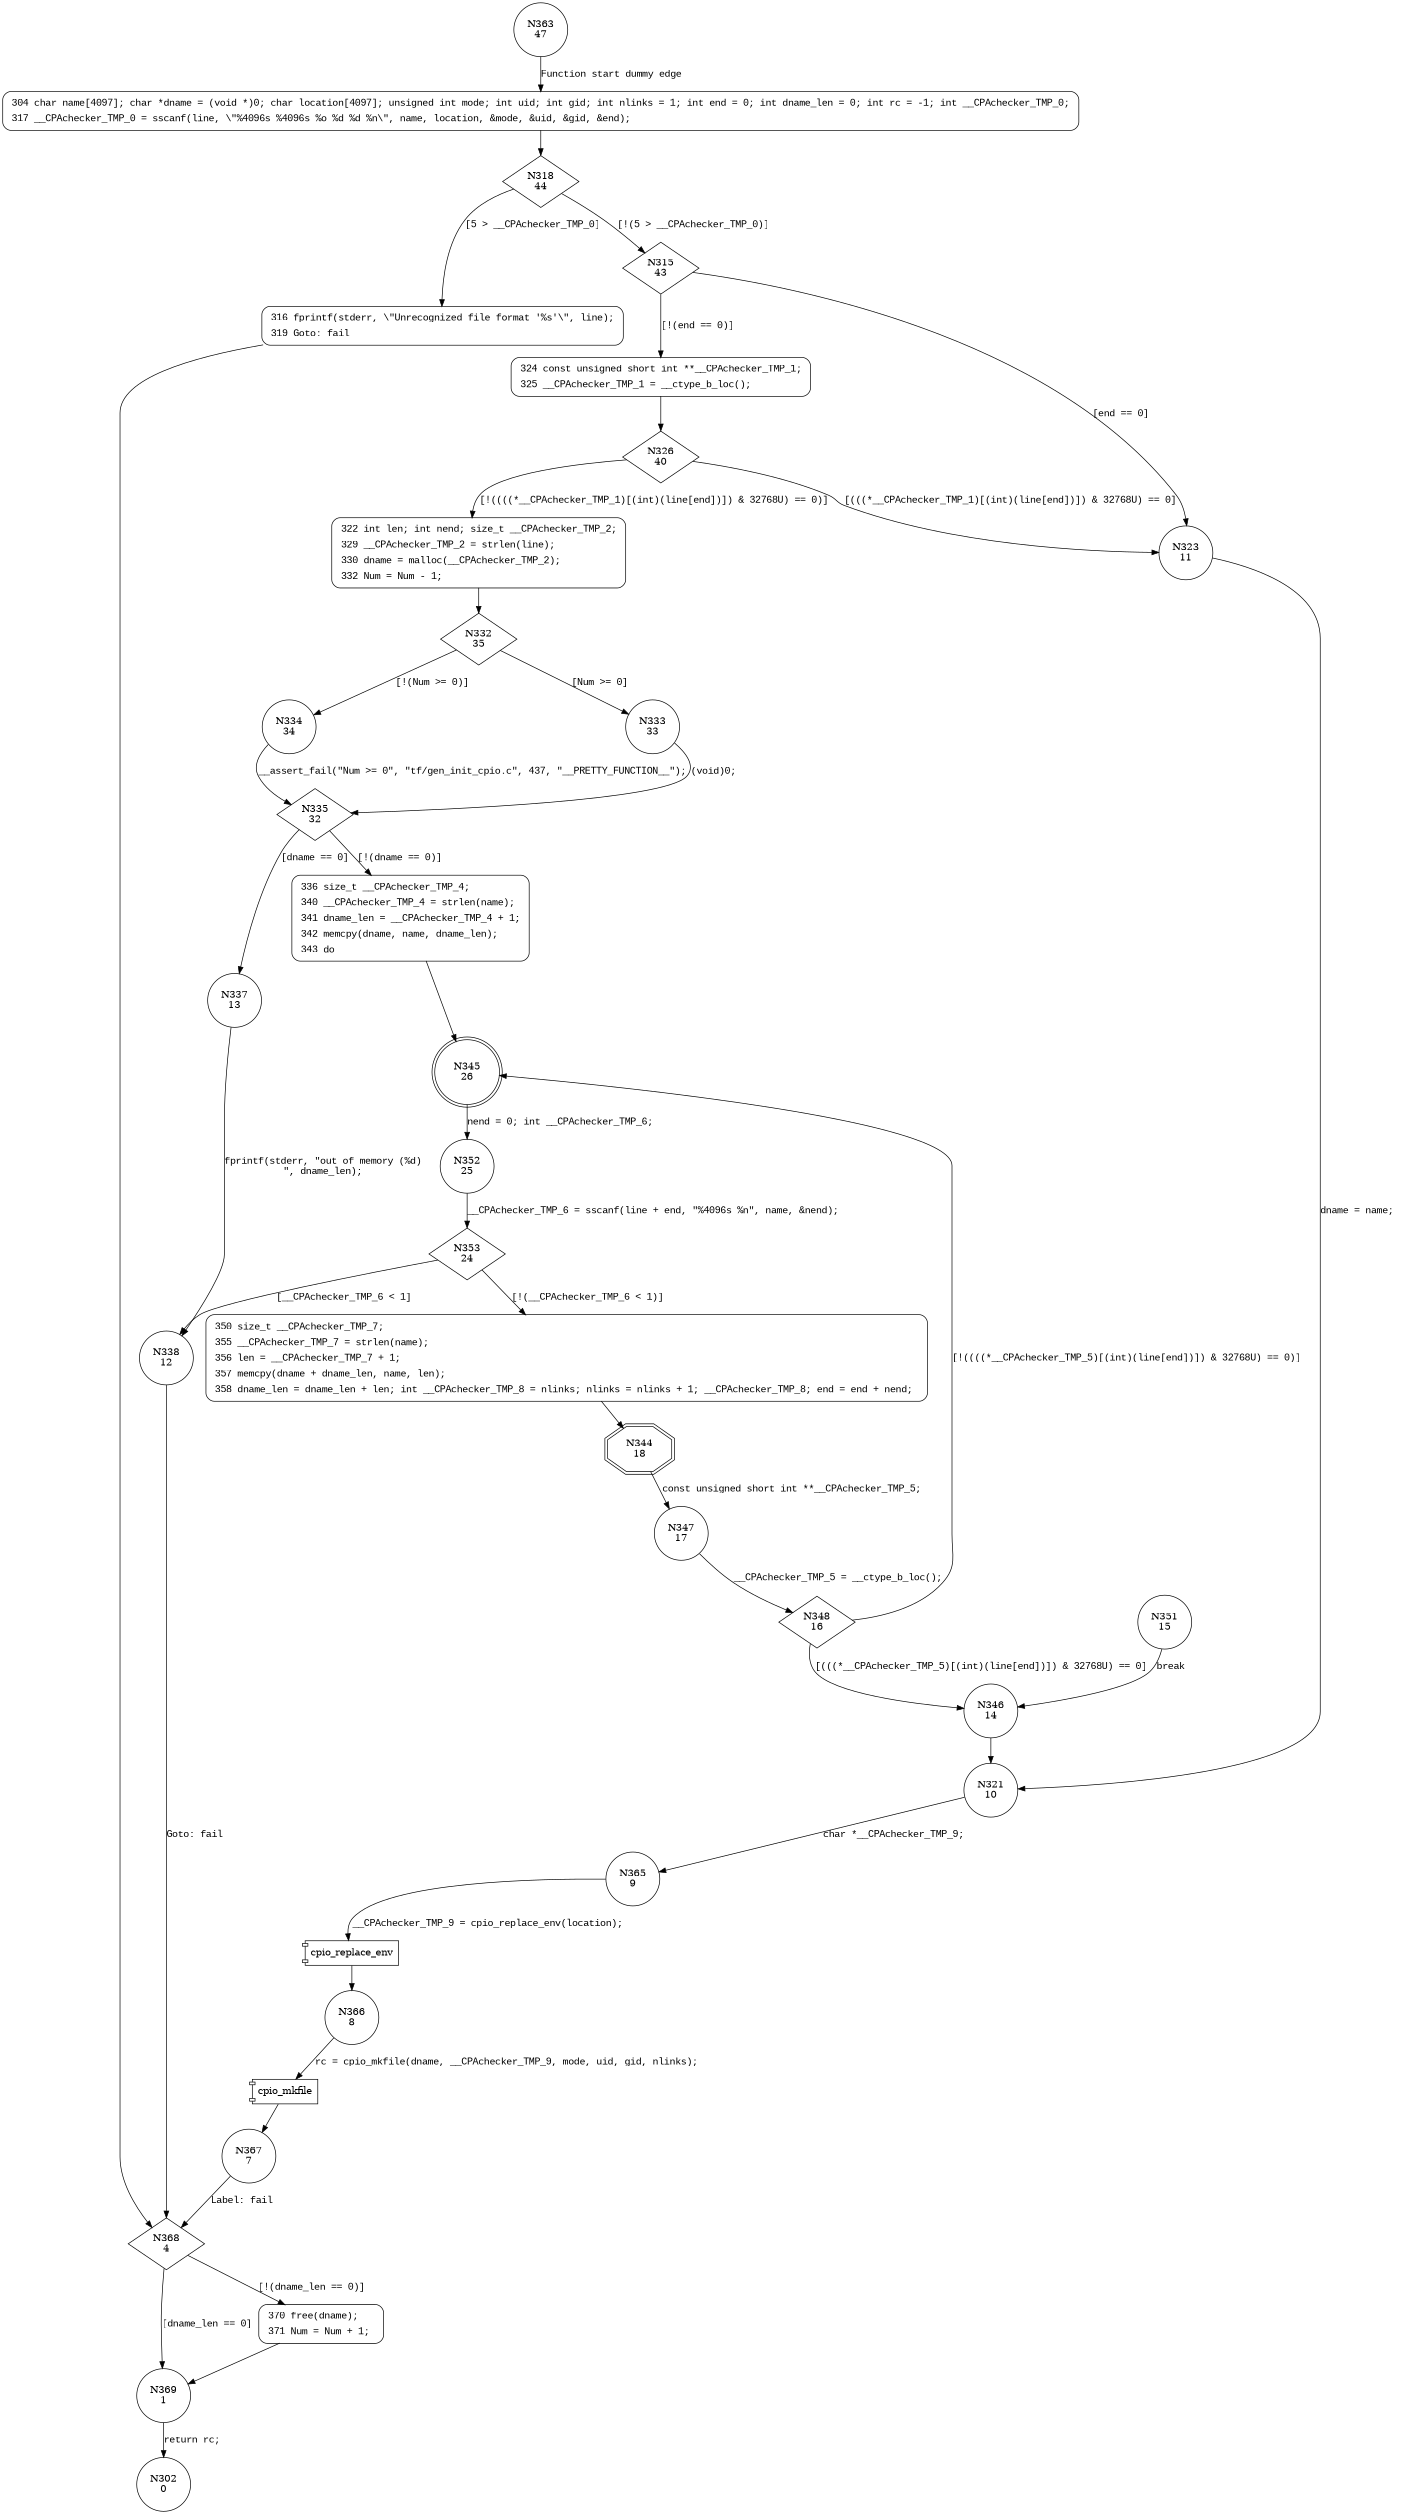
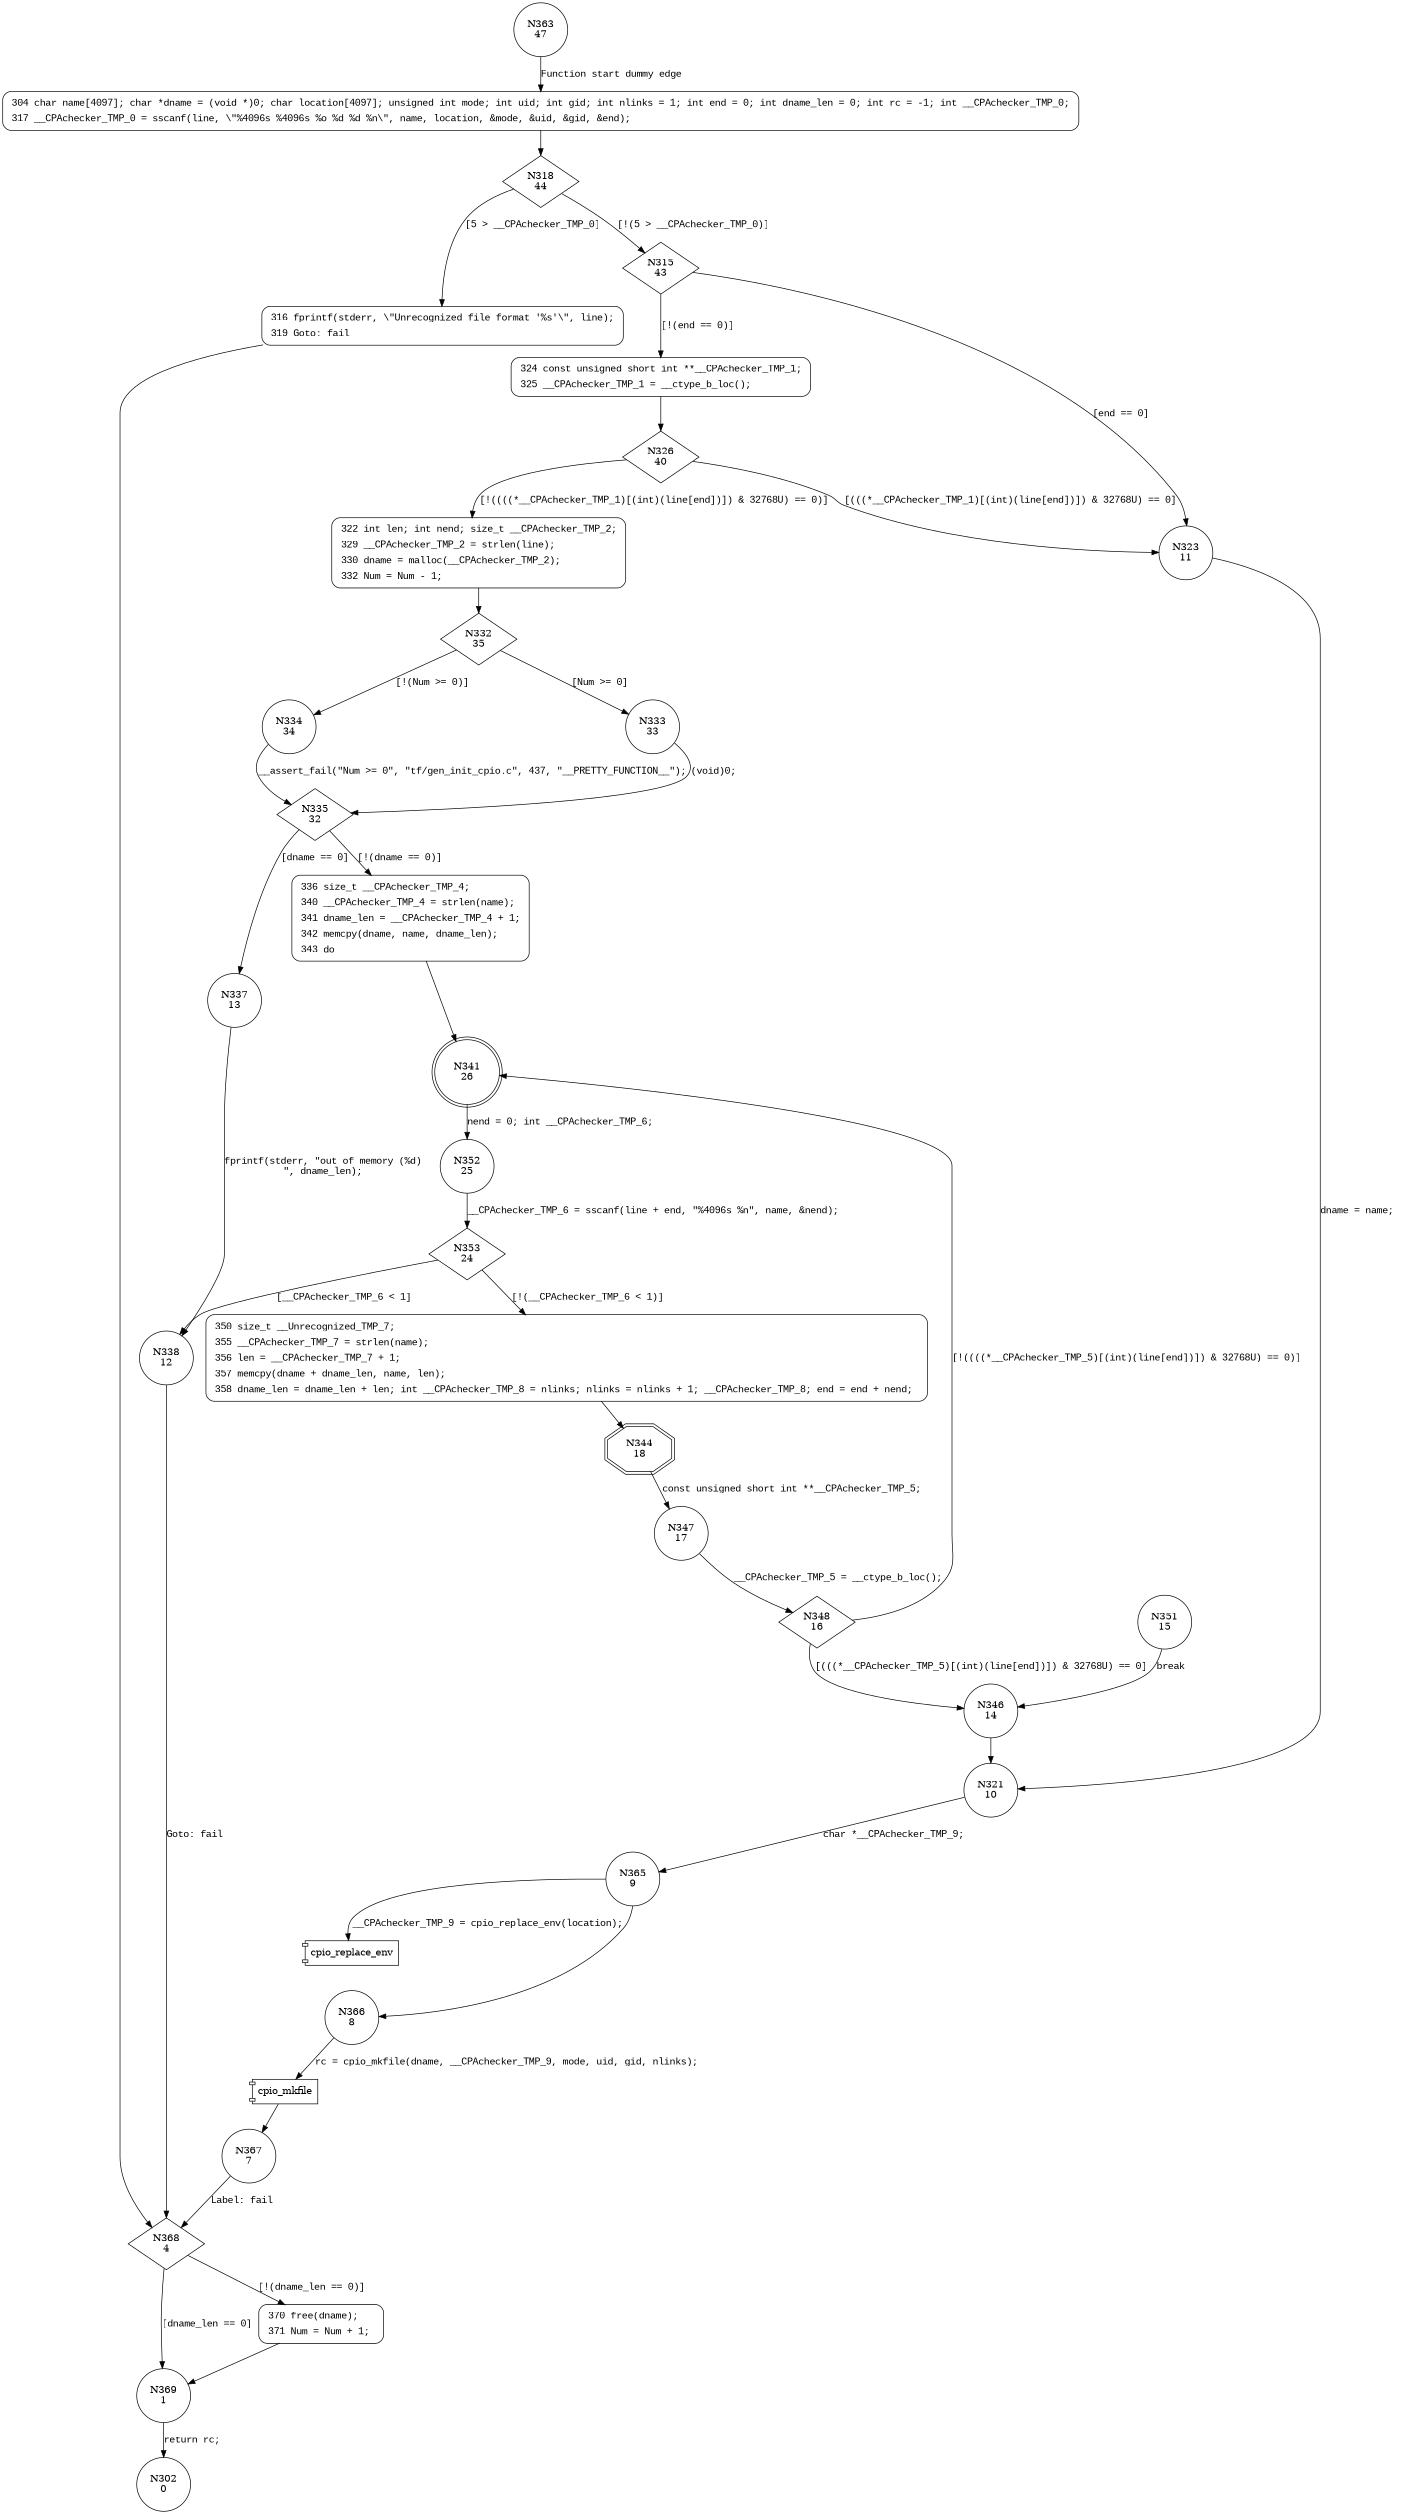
(467, 1072) -> (467, 1072)
(311, 1327) -> (316, 1327)
(352, 1975) -> (525, 1990)
